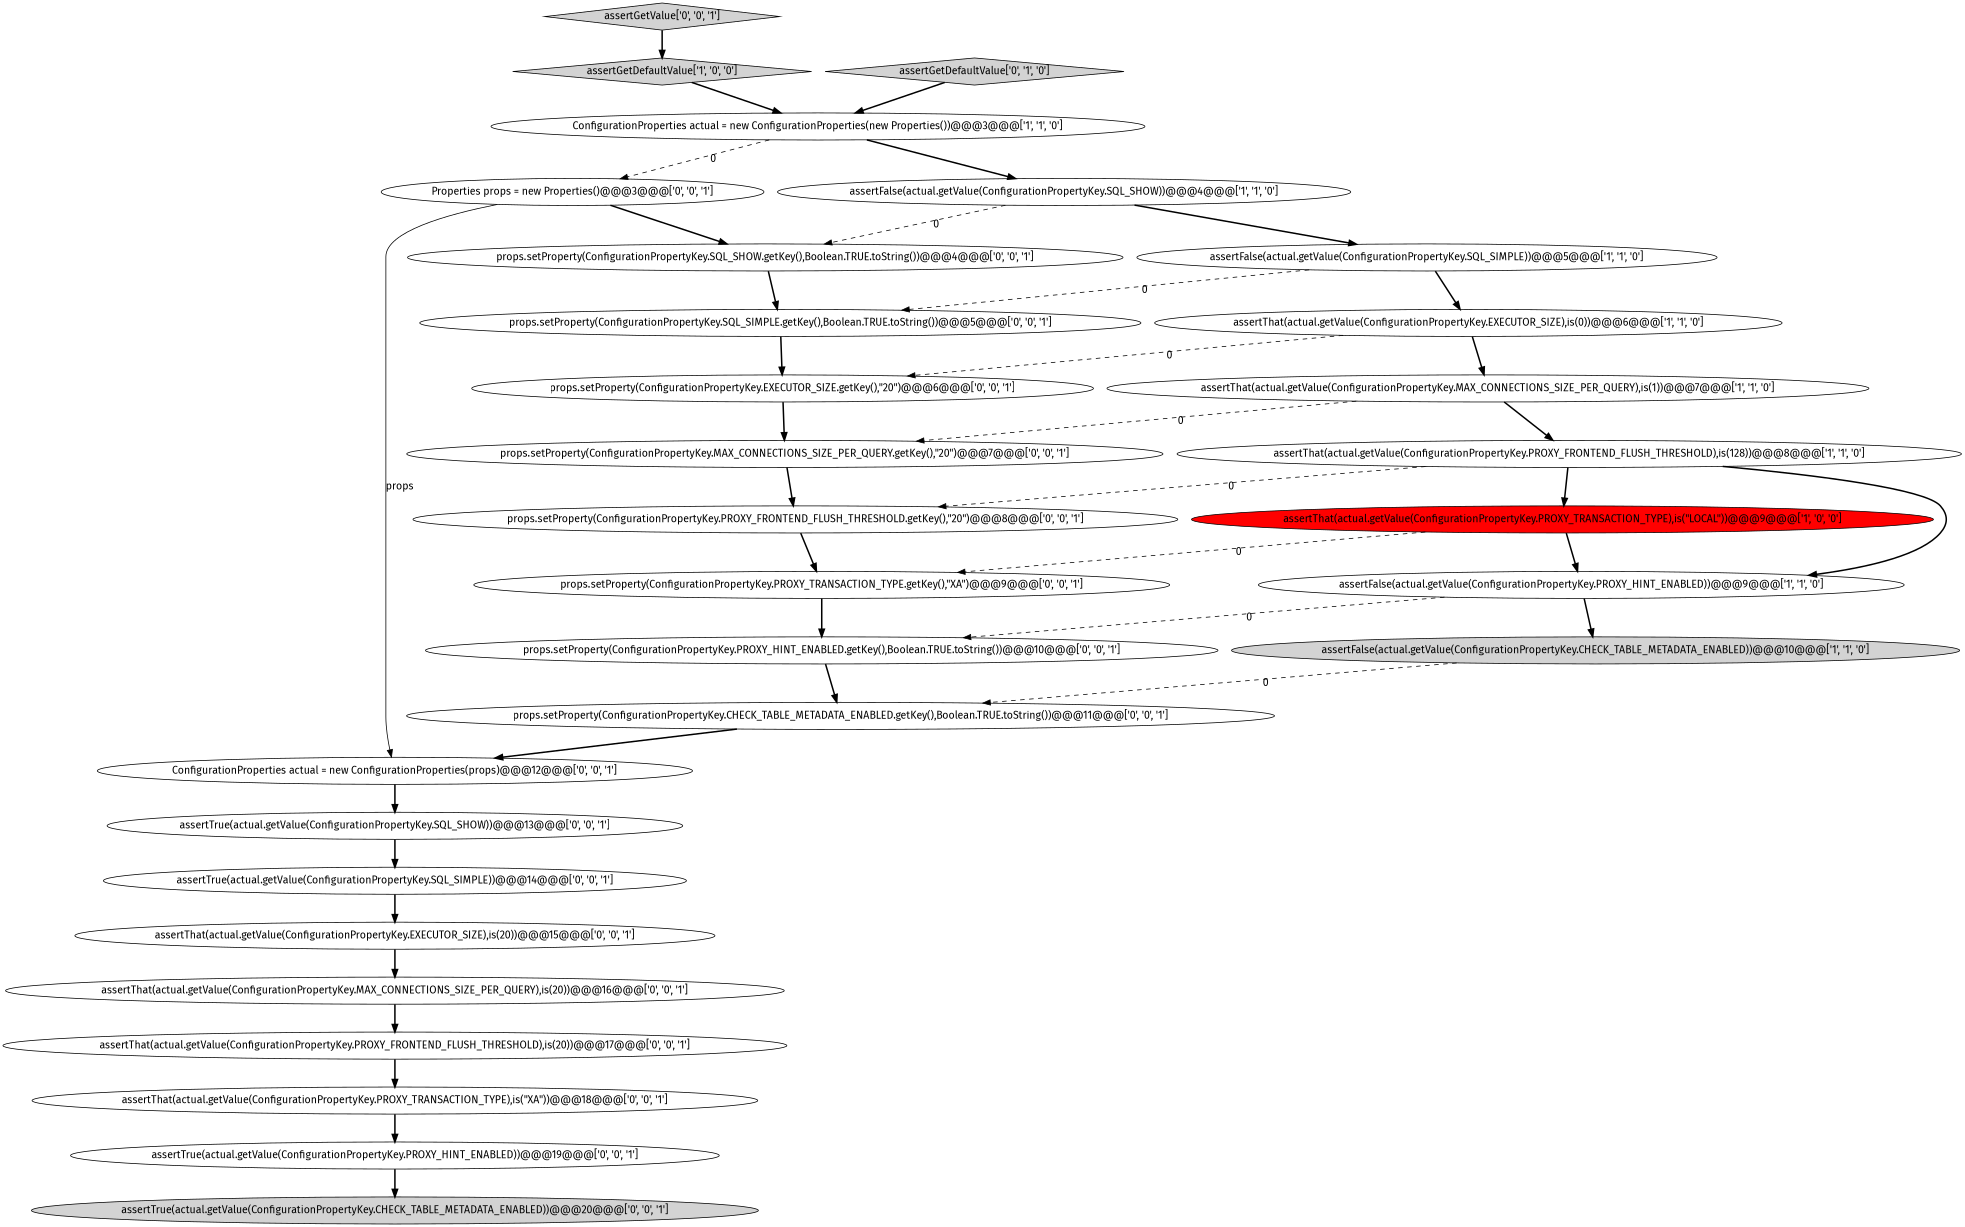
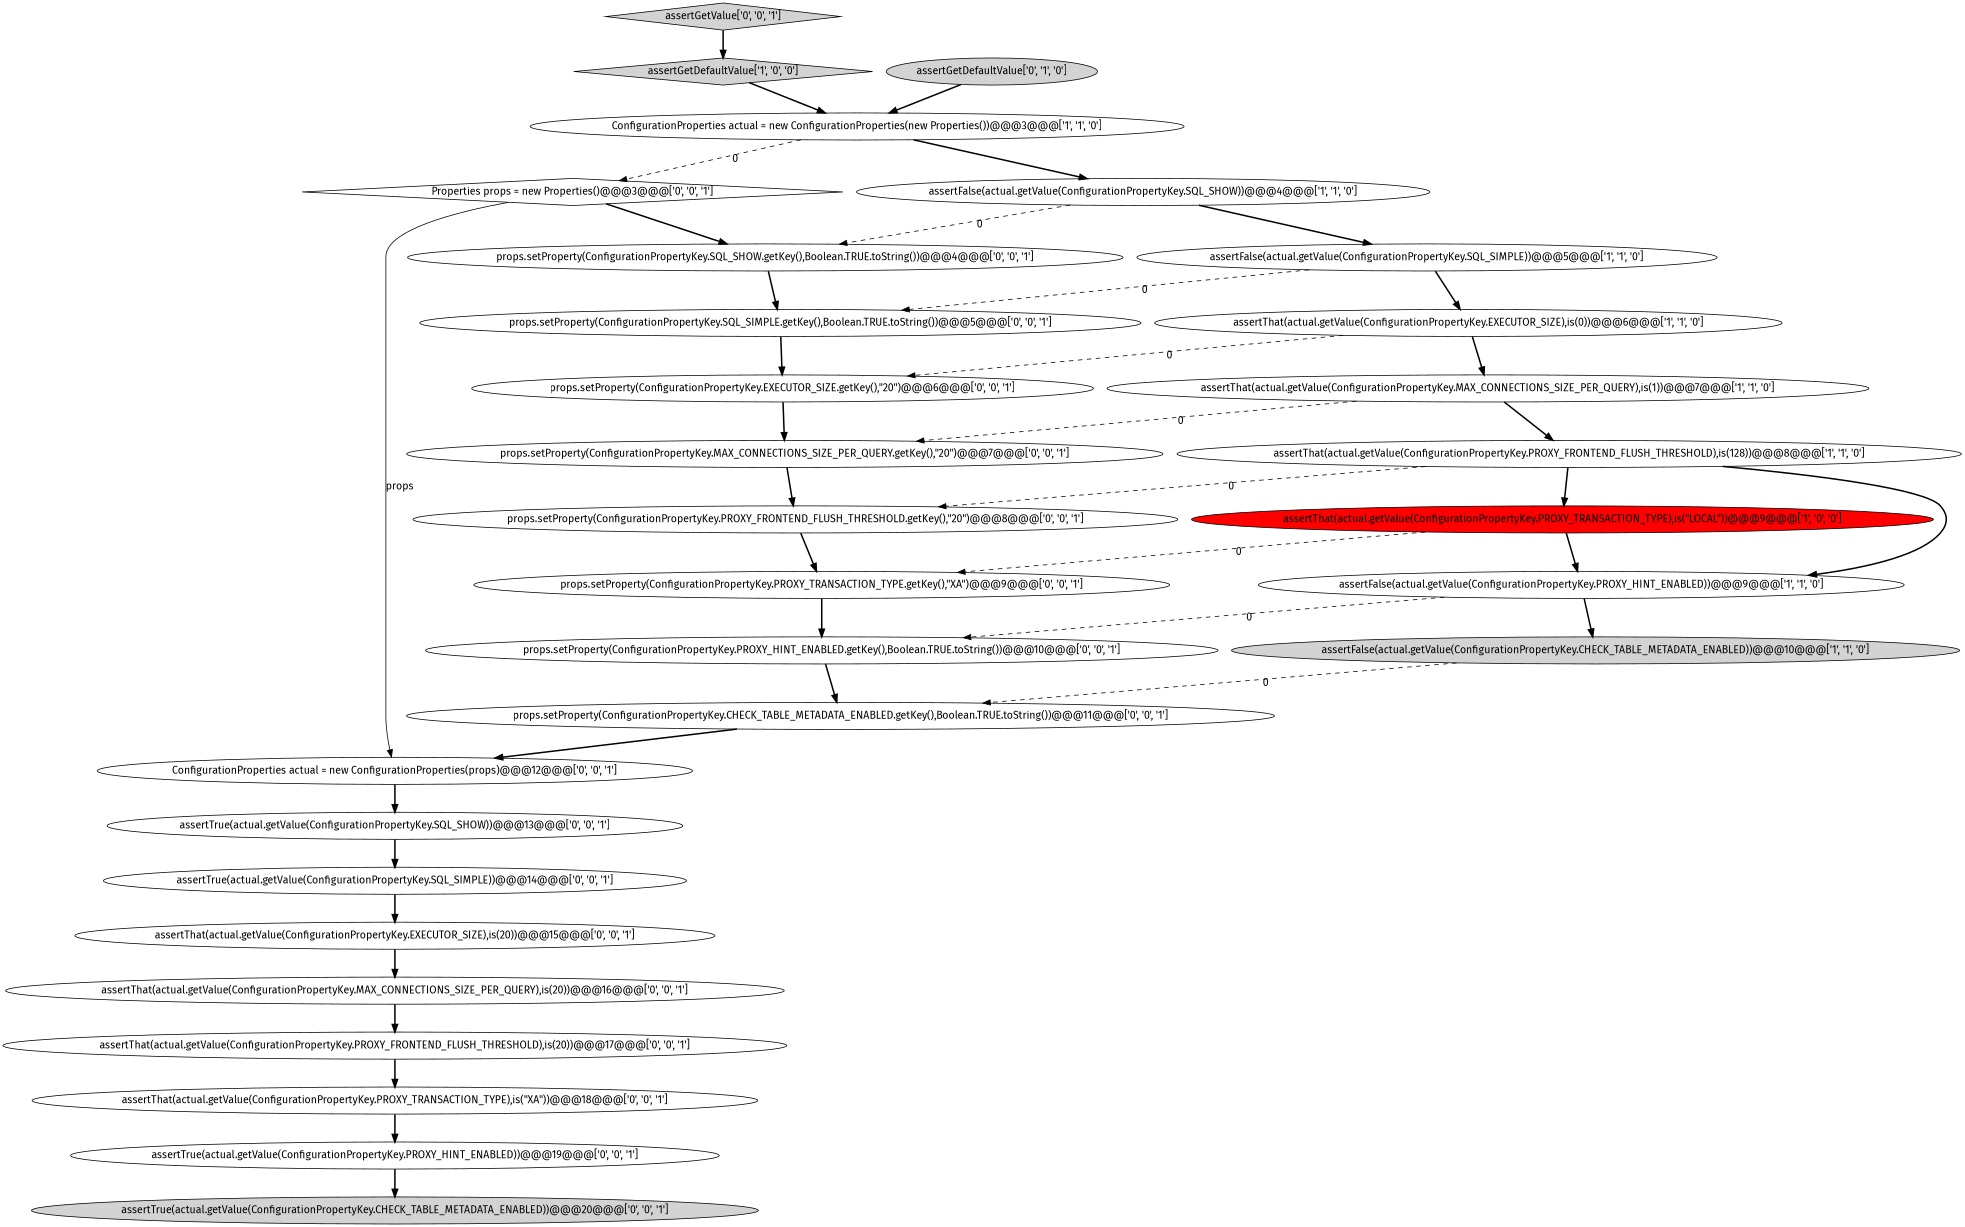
(975, 72) -> (992, 72)
(573, 192) -> (573, 192)
